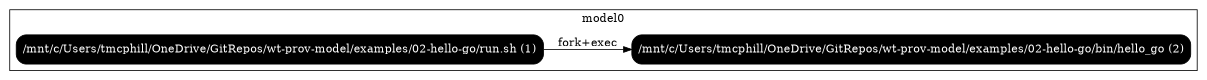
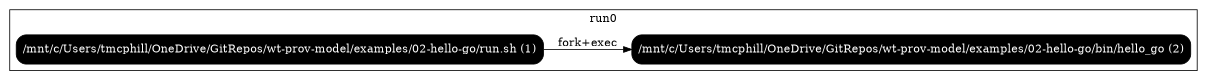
(603, 19) -> (603, 19)
